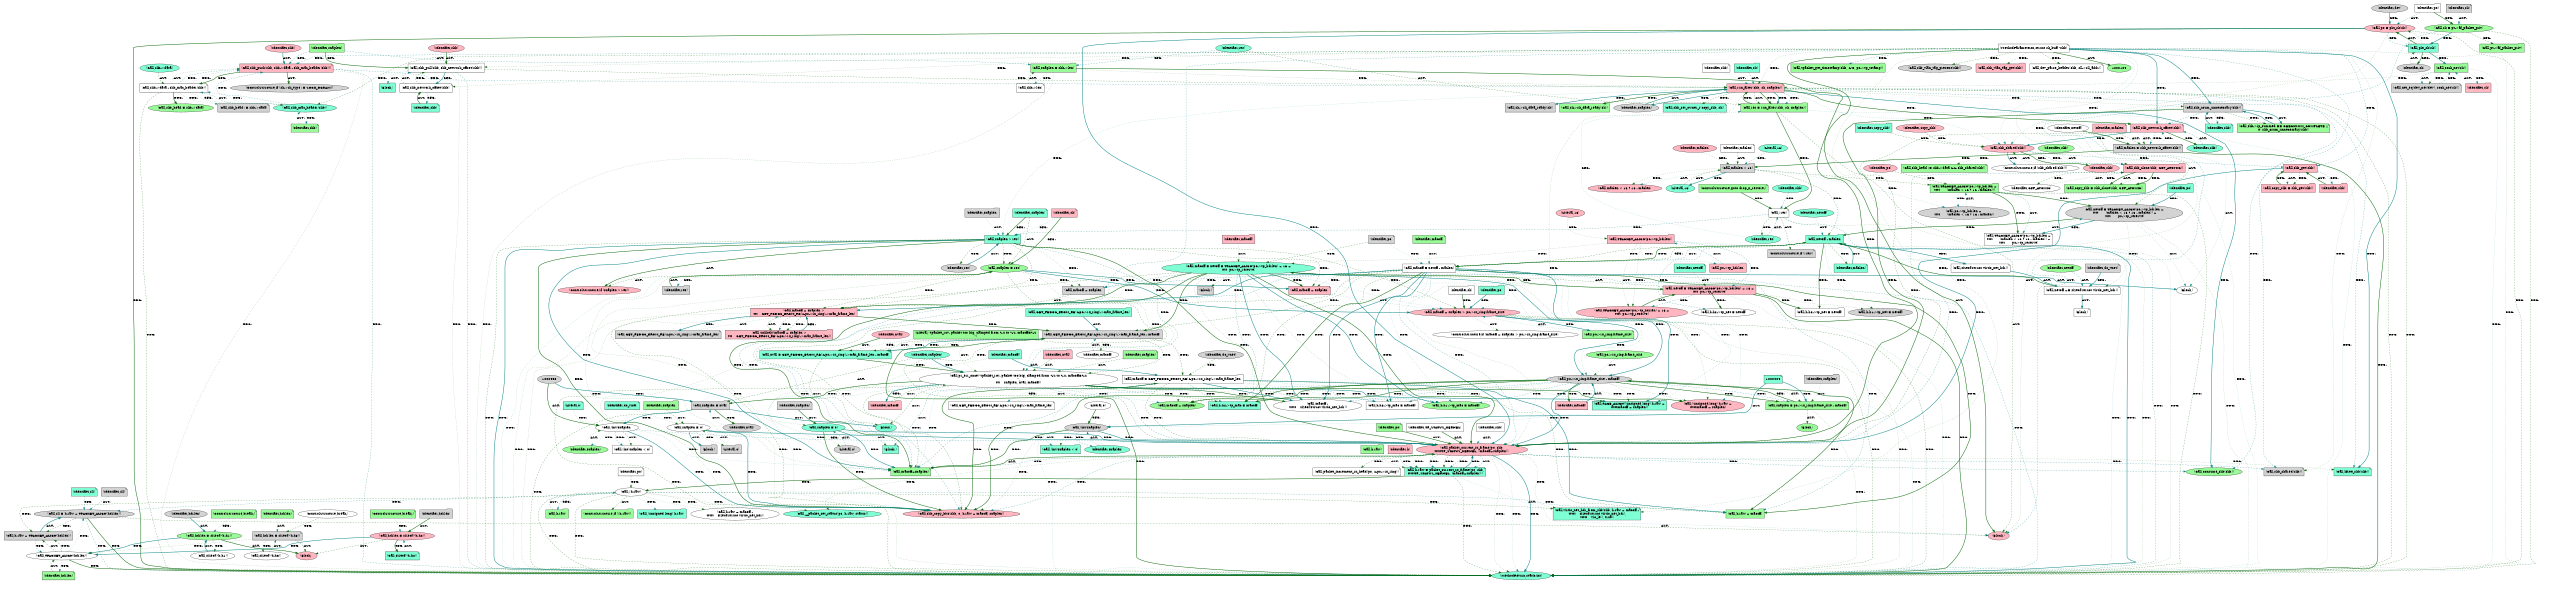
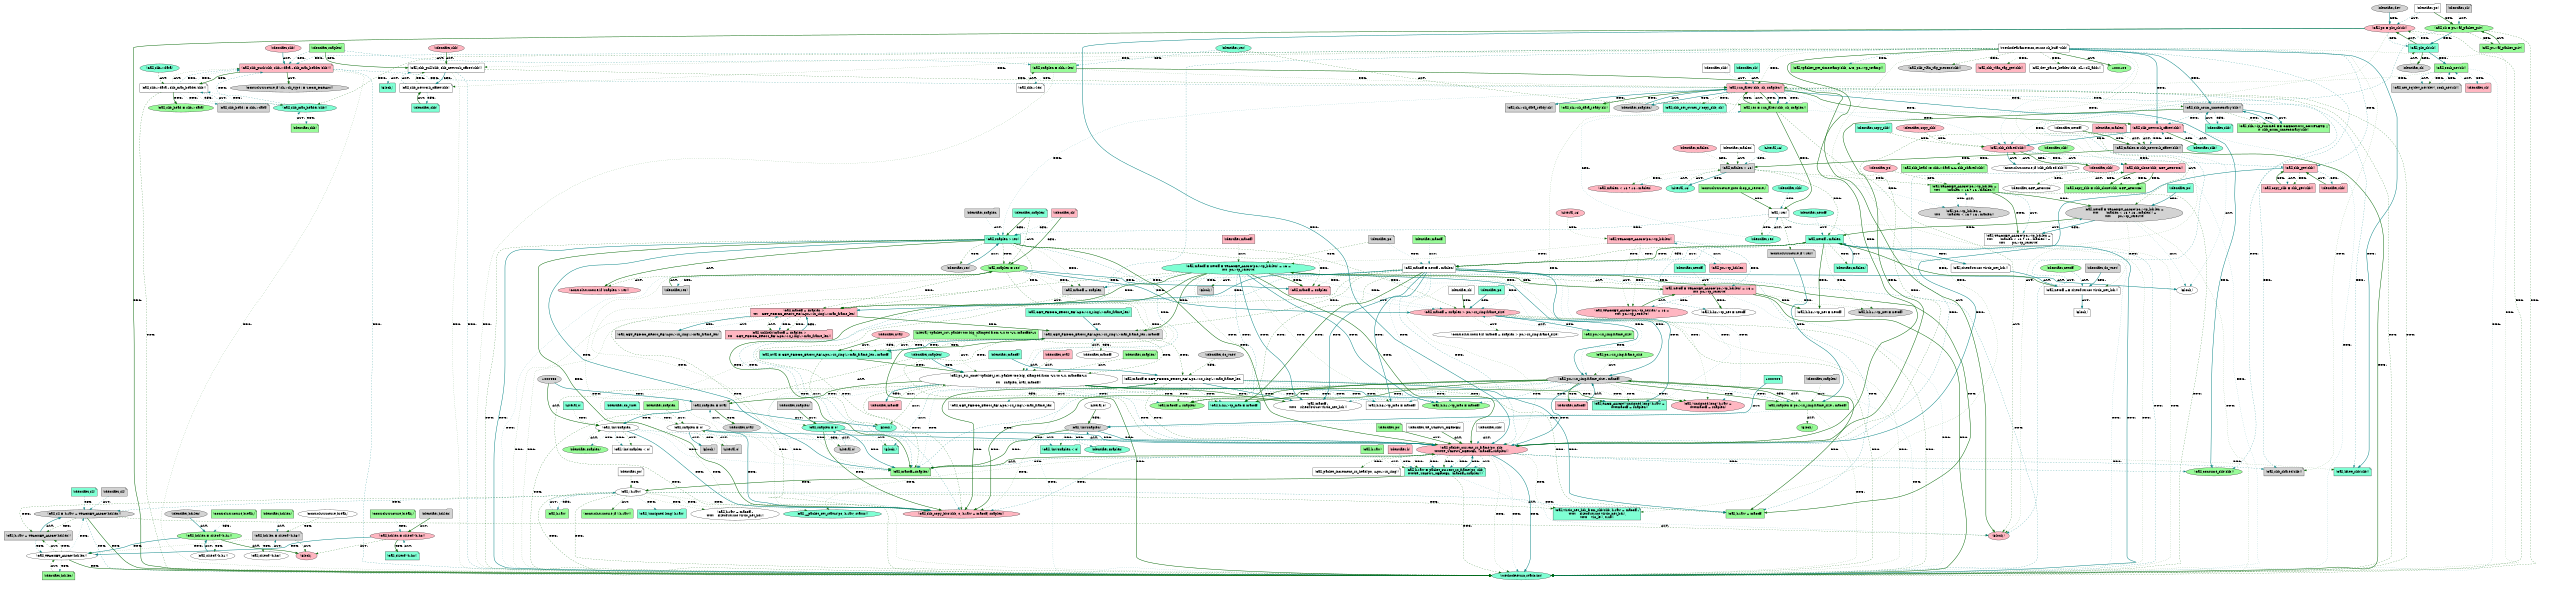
none -> (2493, 36)
(1796, 388) -> (1806, 337)
